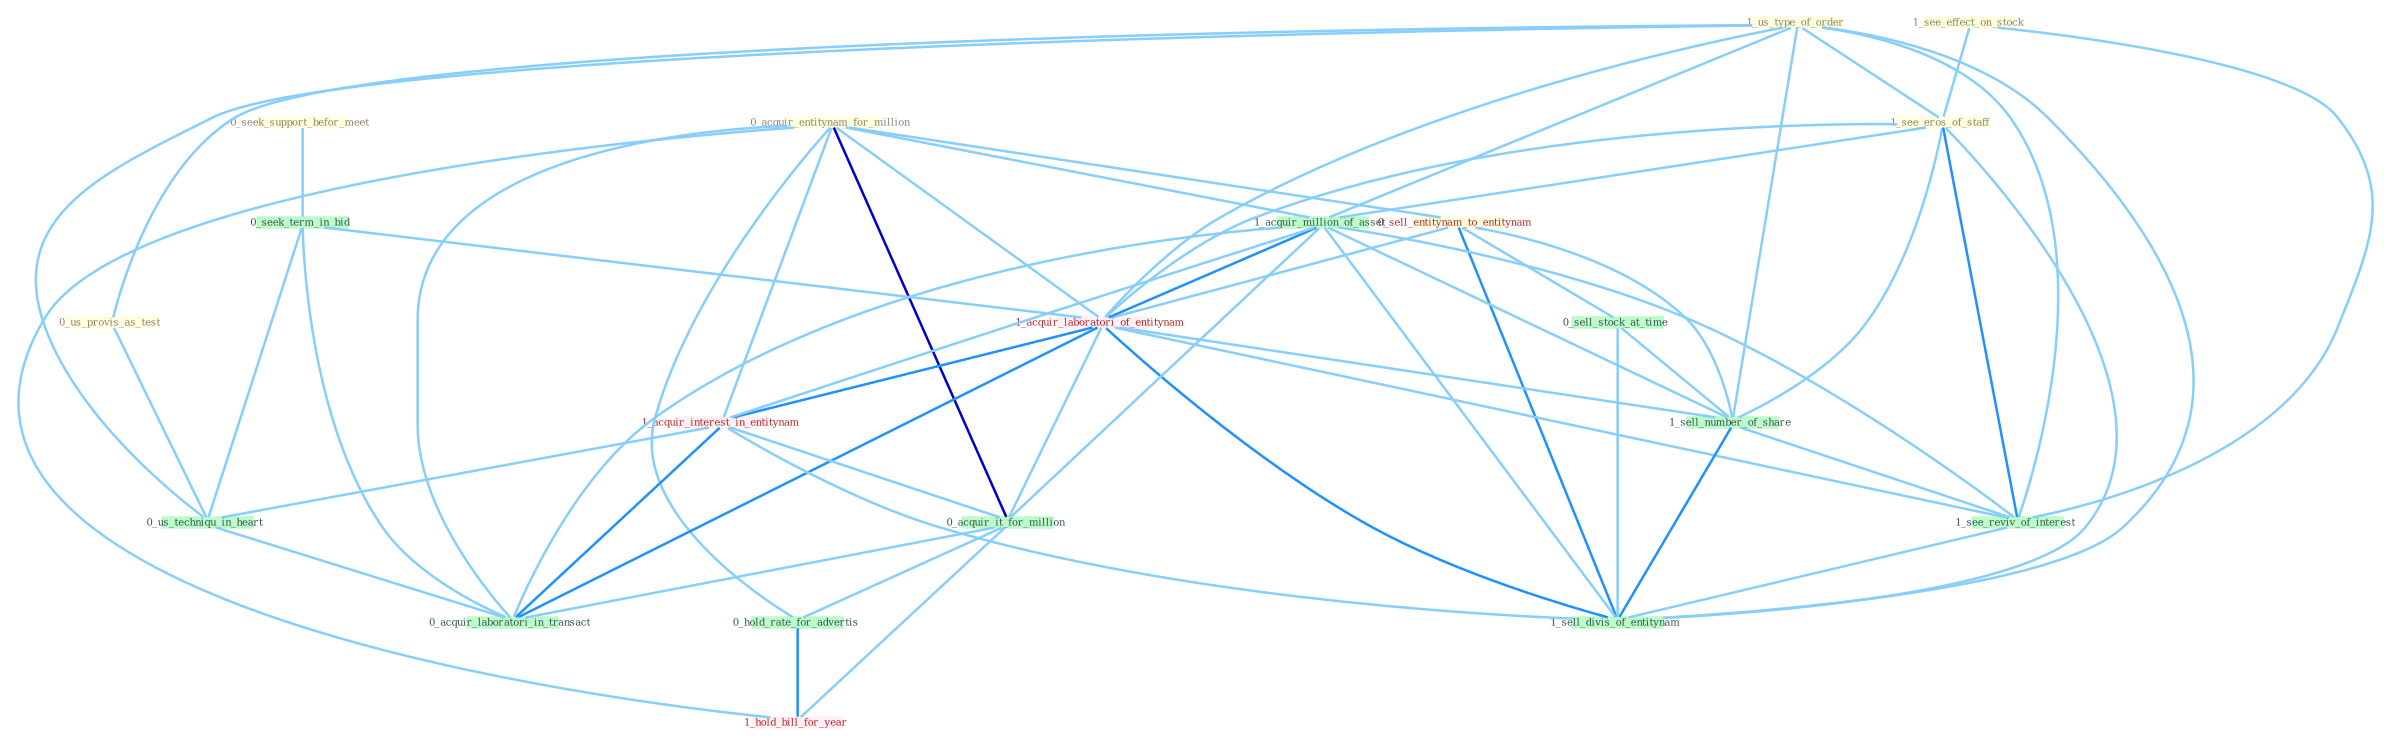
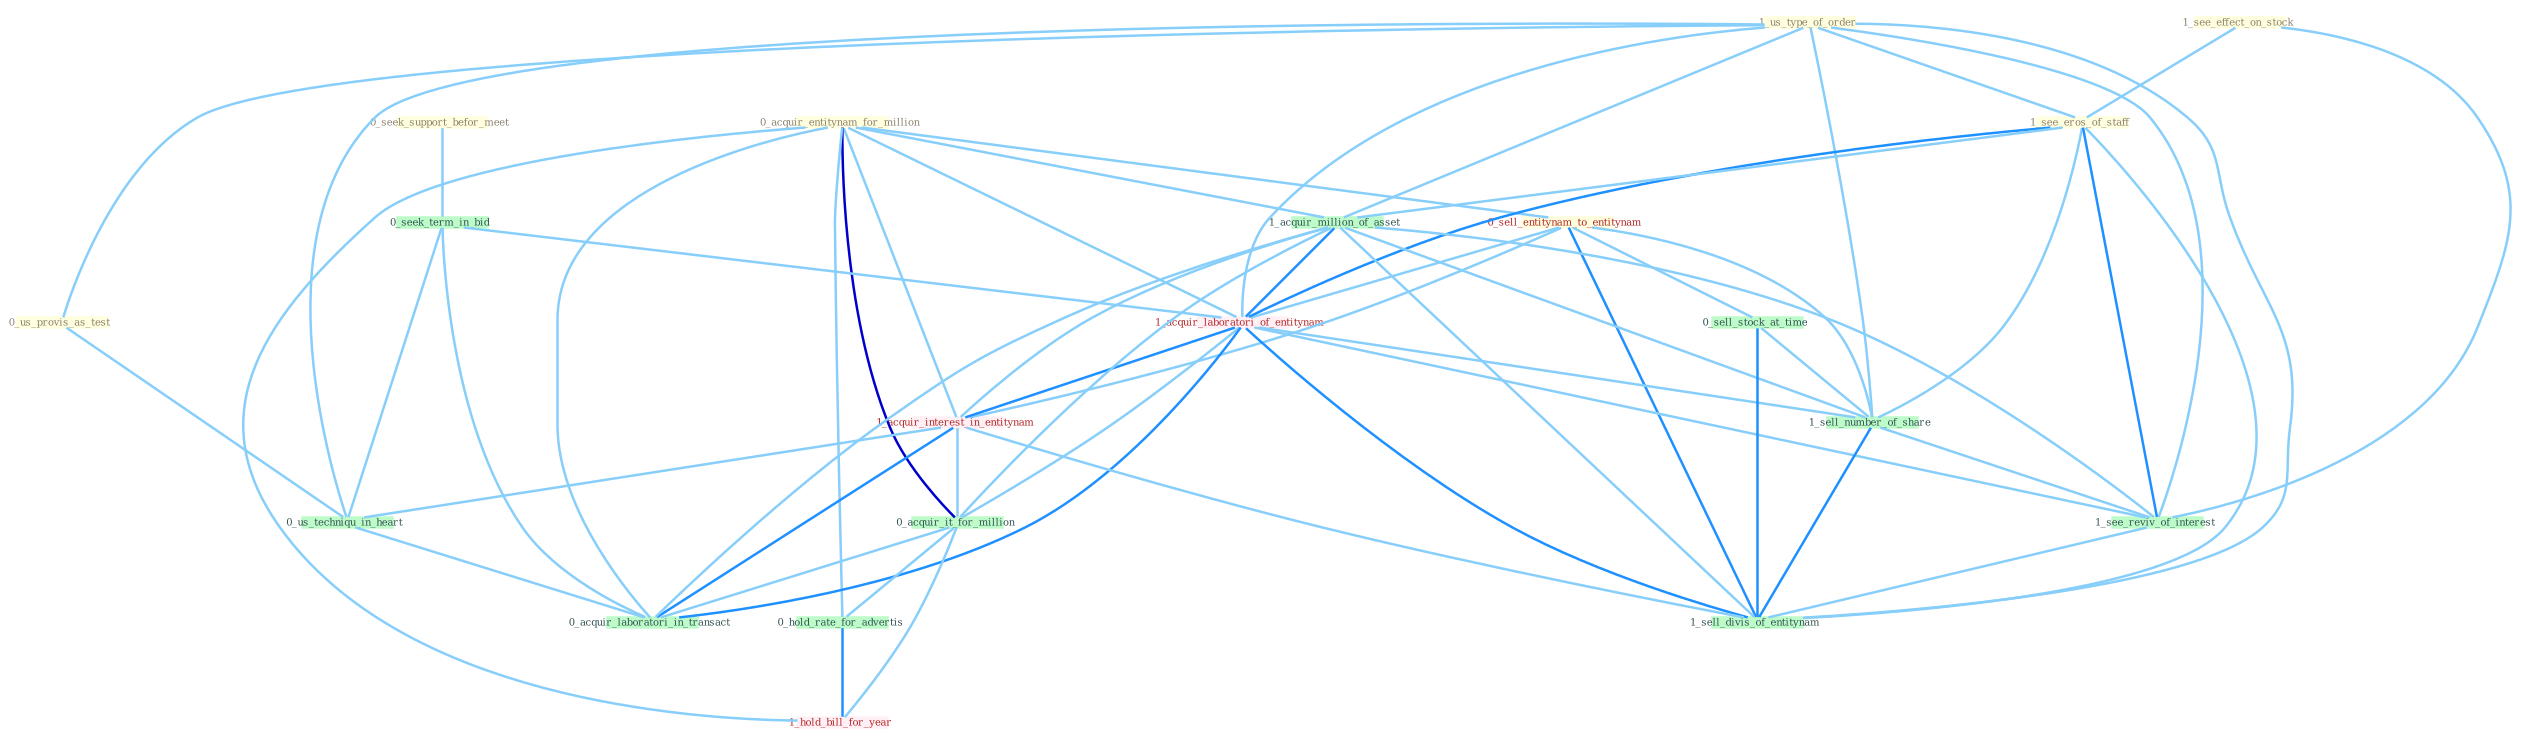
(1545, 147) -> (1640, 185)
none -> (1330, 321)
(1618, 473) -> (1758, 473)
